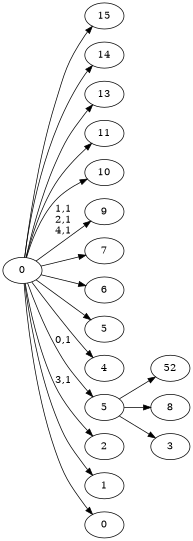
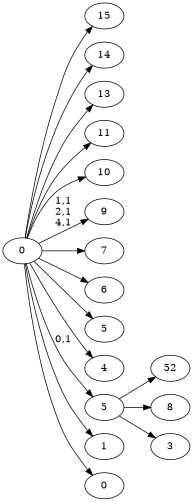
(104, 447) -> none
